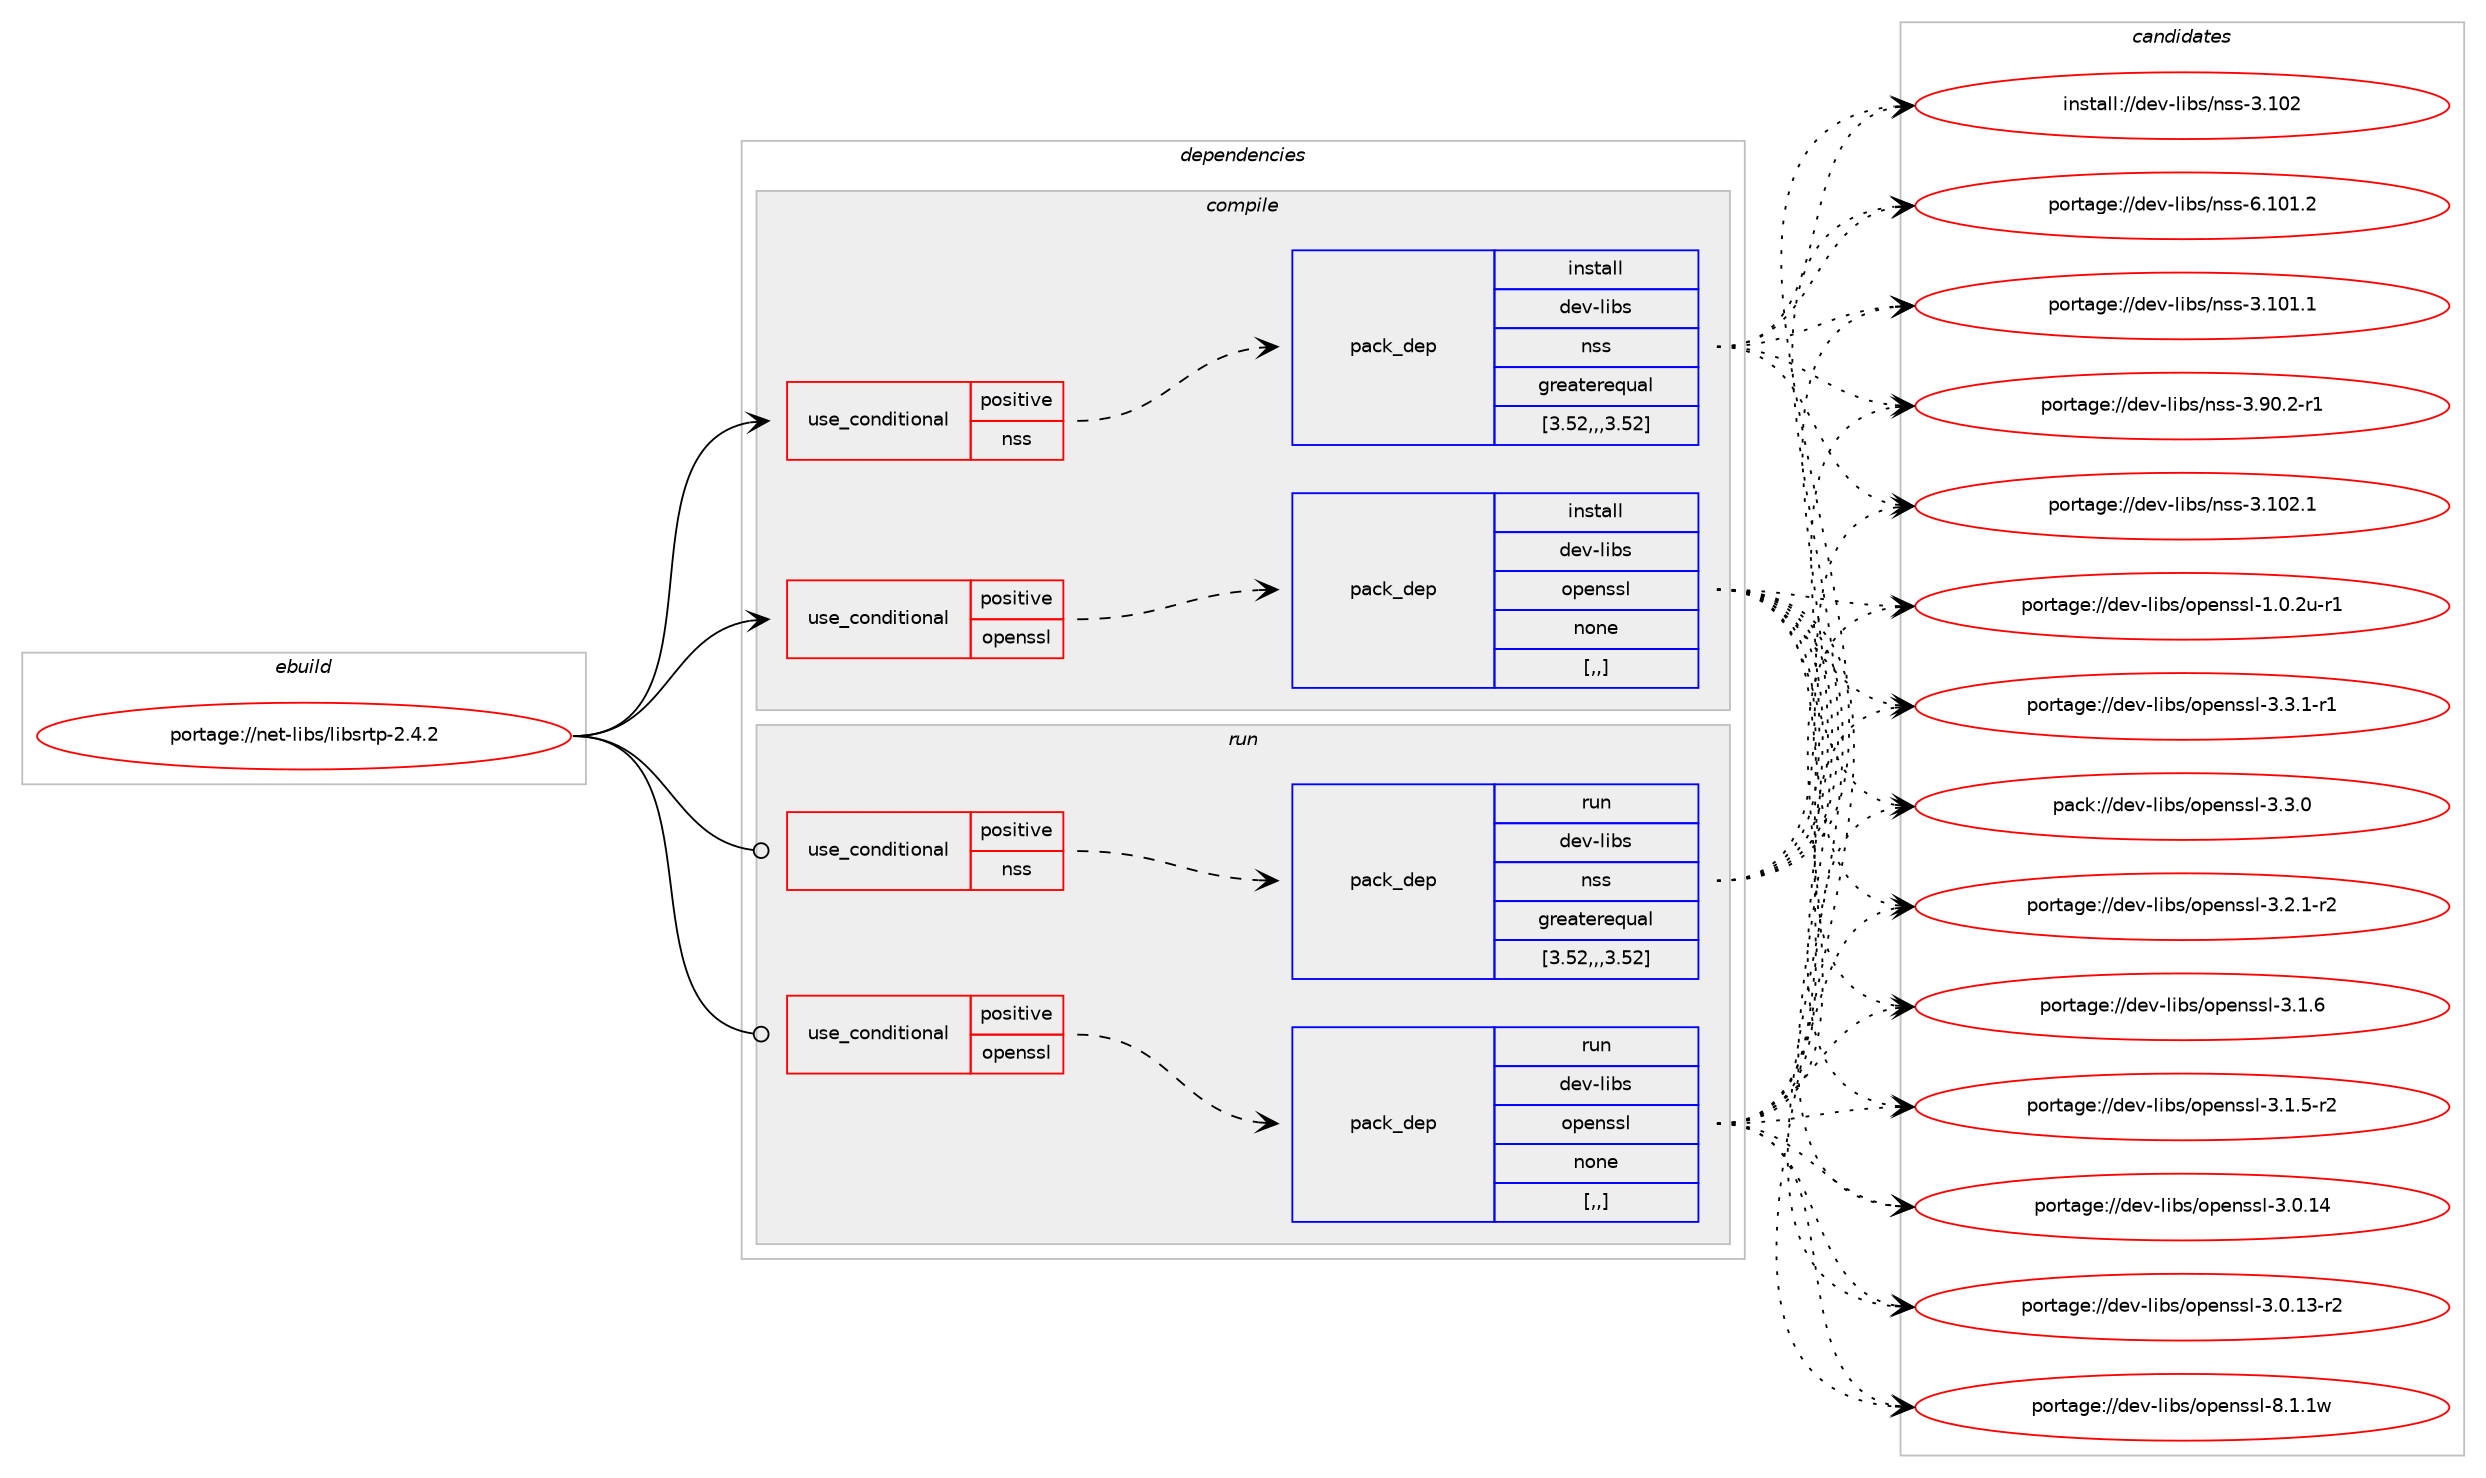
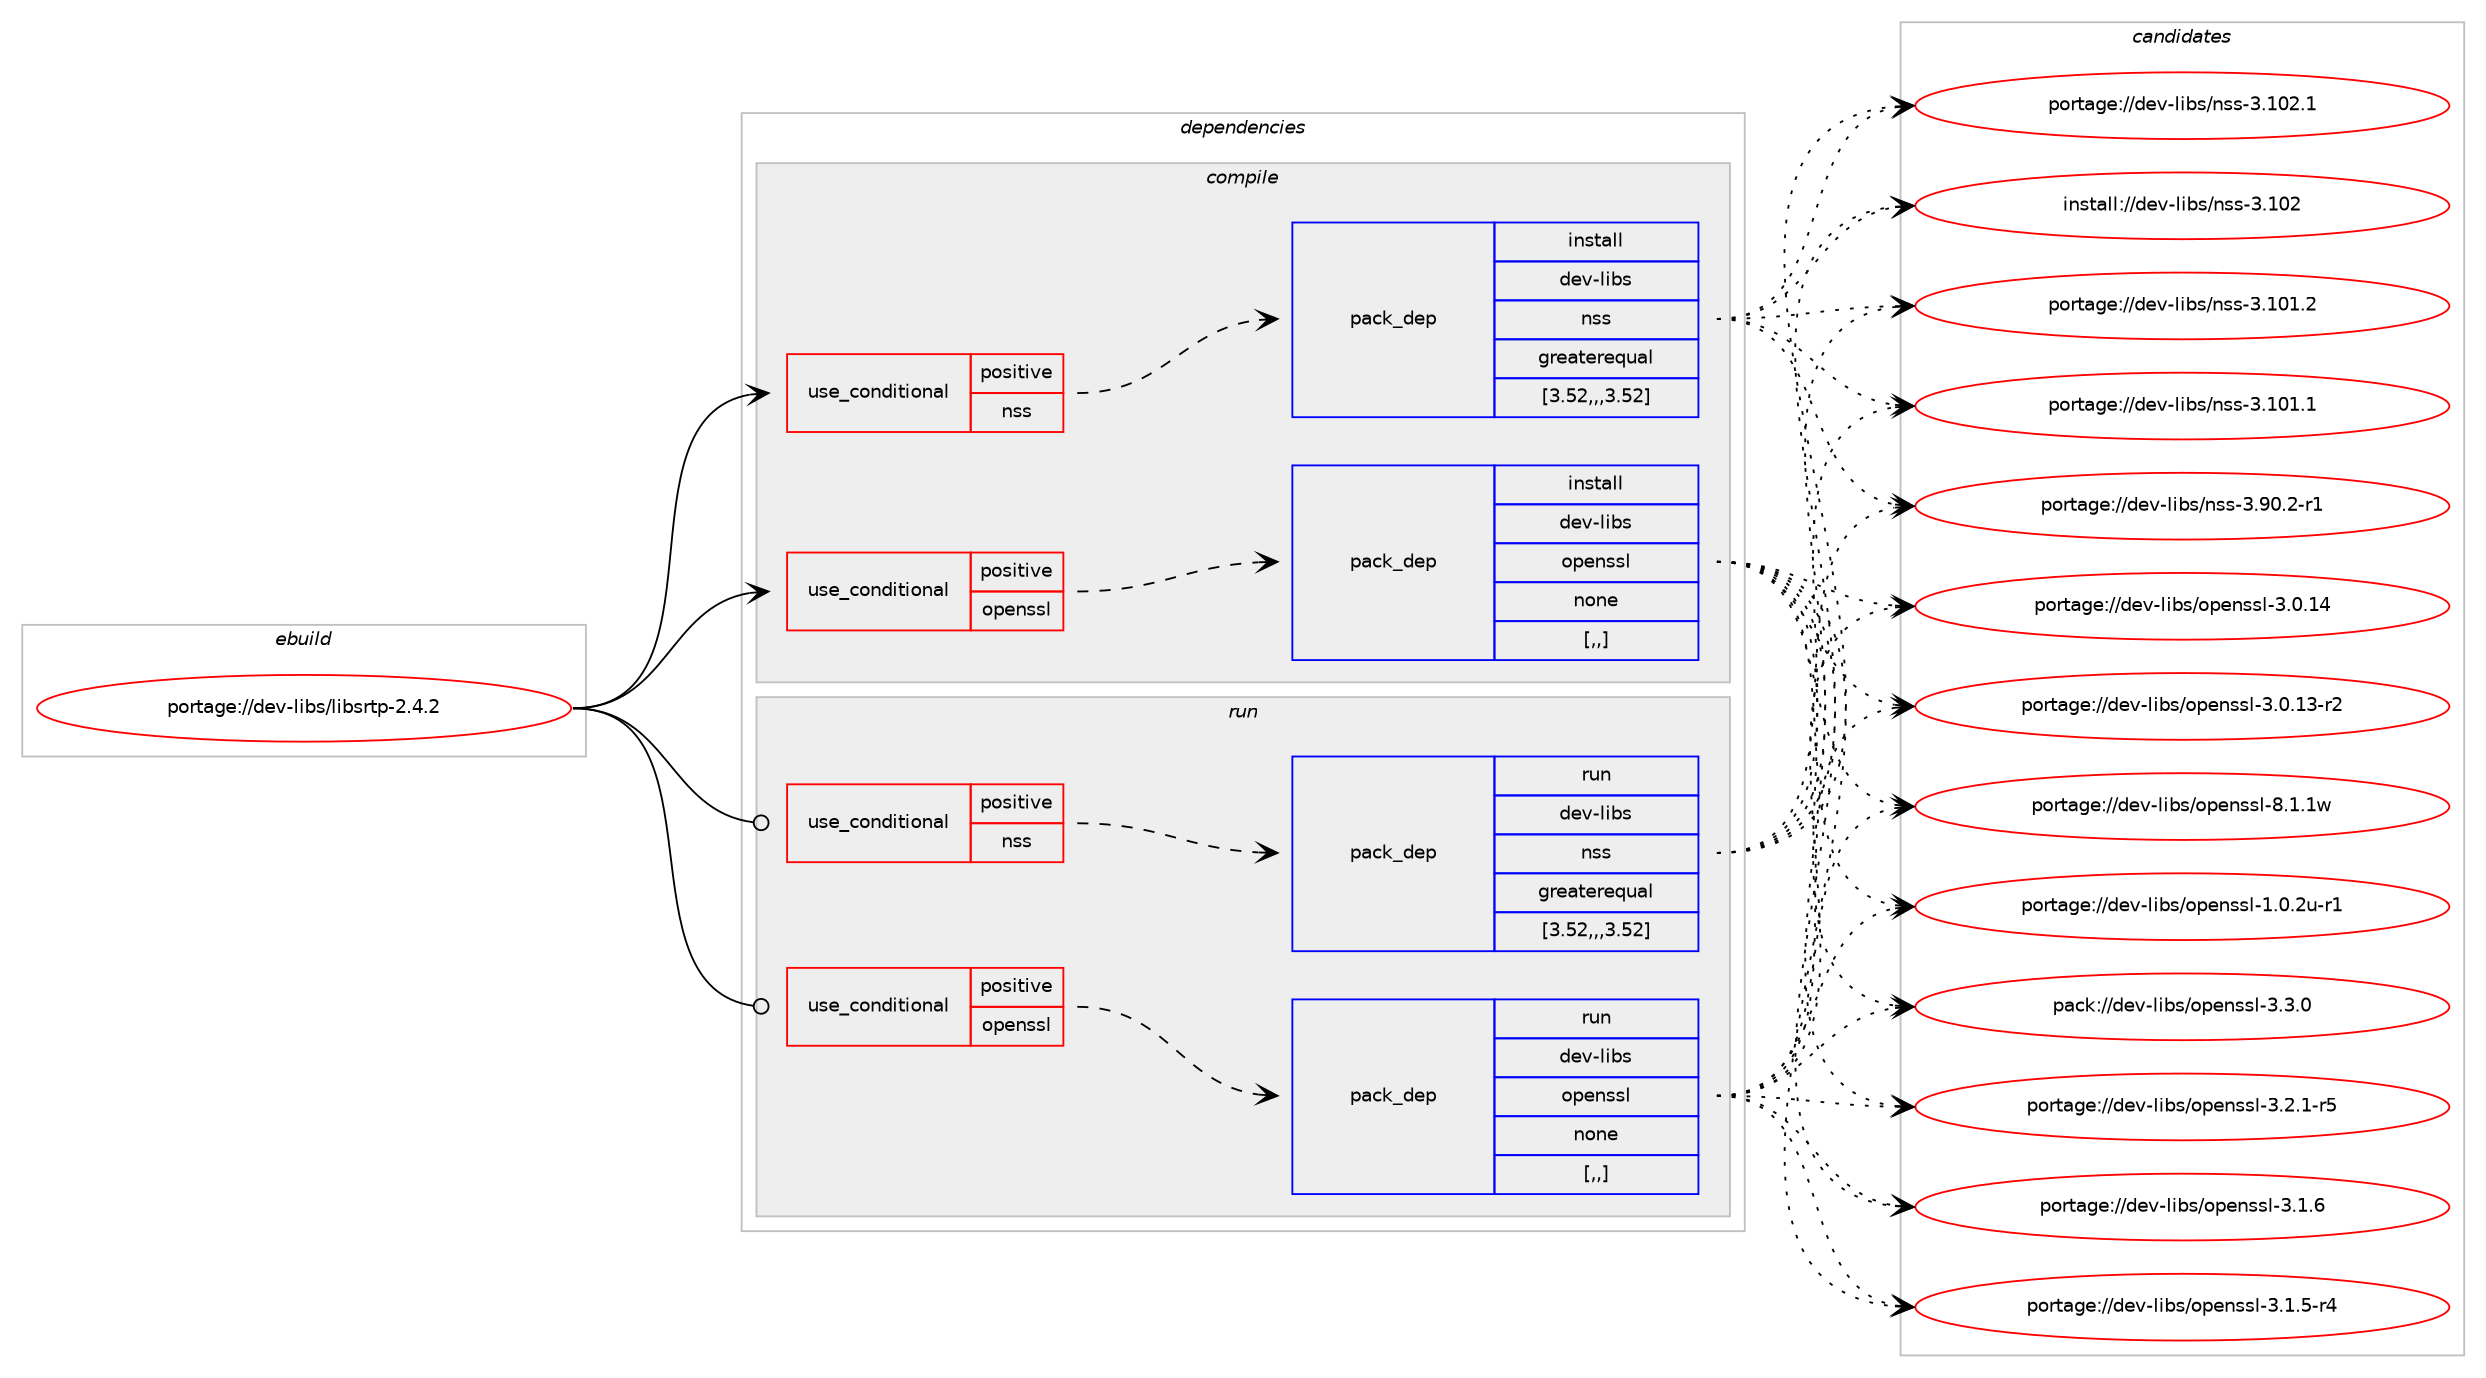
(2182, 206) -> (2182, 306)
(2182, 706) -> none
(304, 736) -> (304, 708)
(2182, 907) -> (2182, 1107)
(2182, 1107) -> (2182, 1307)
